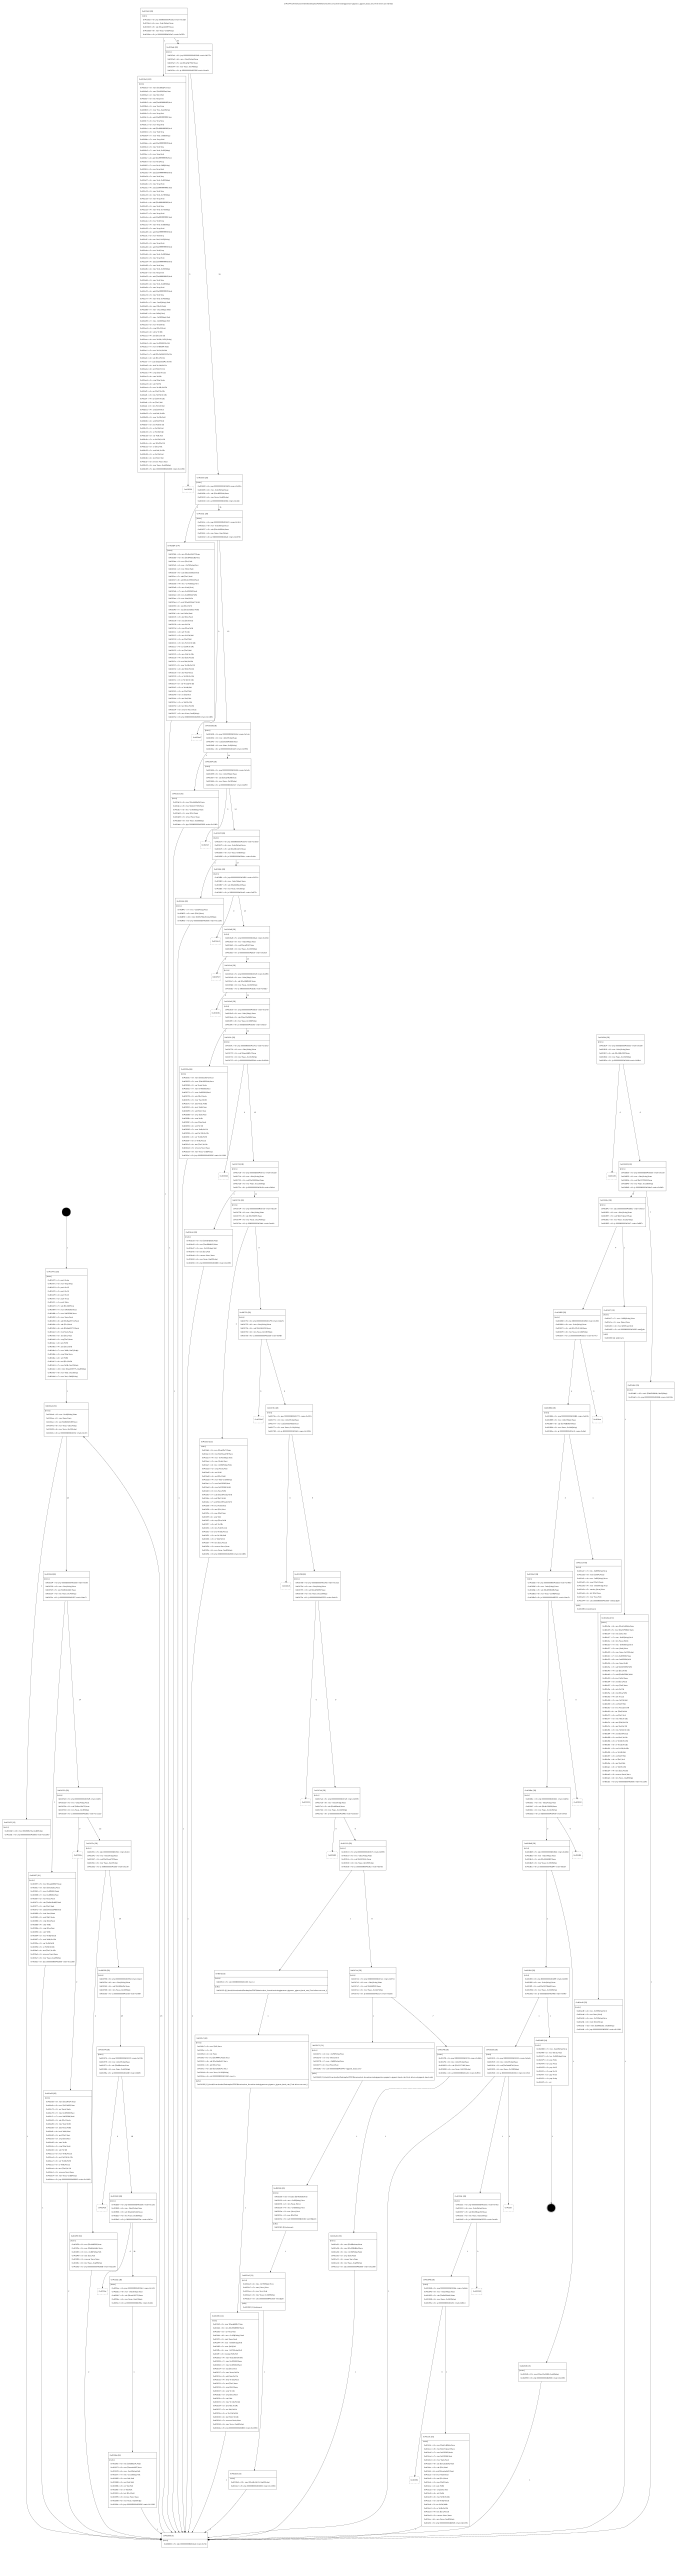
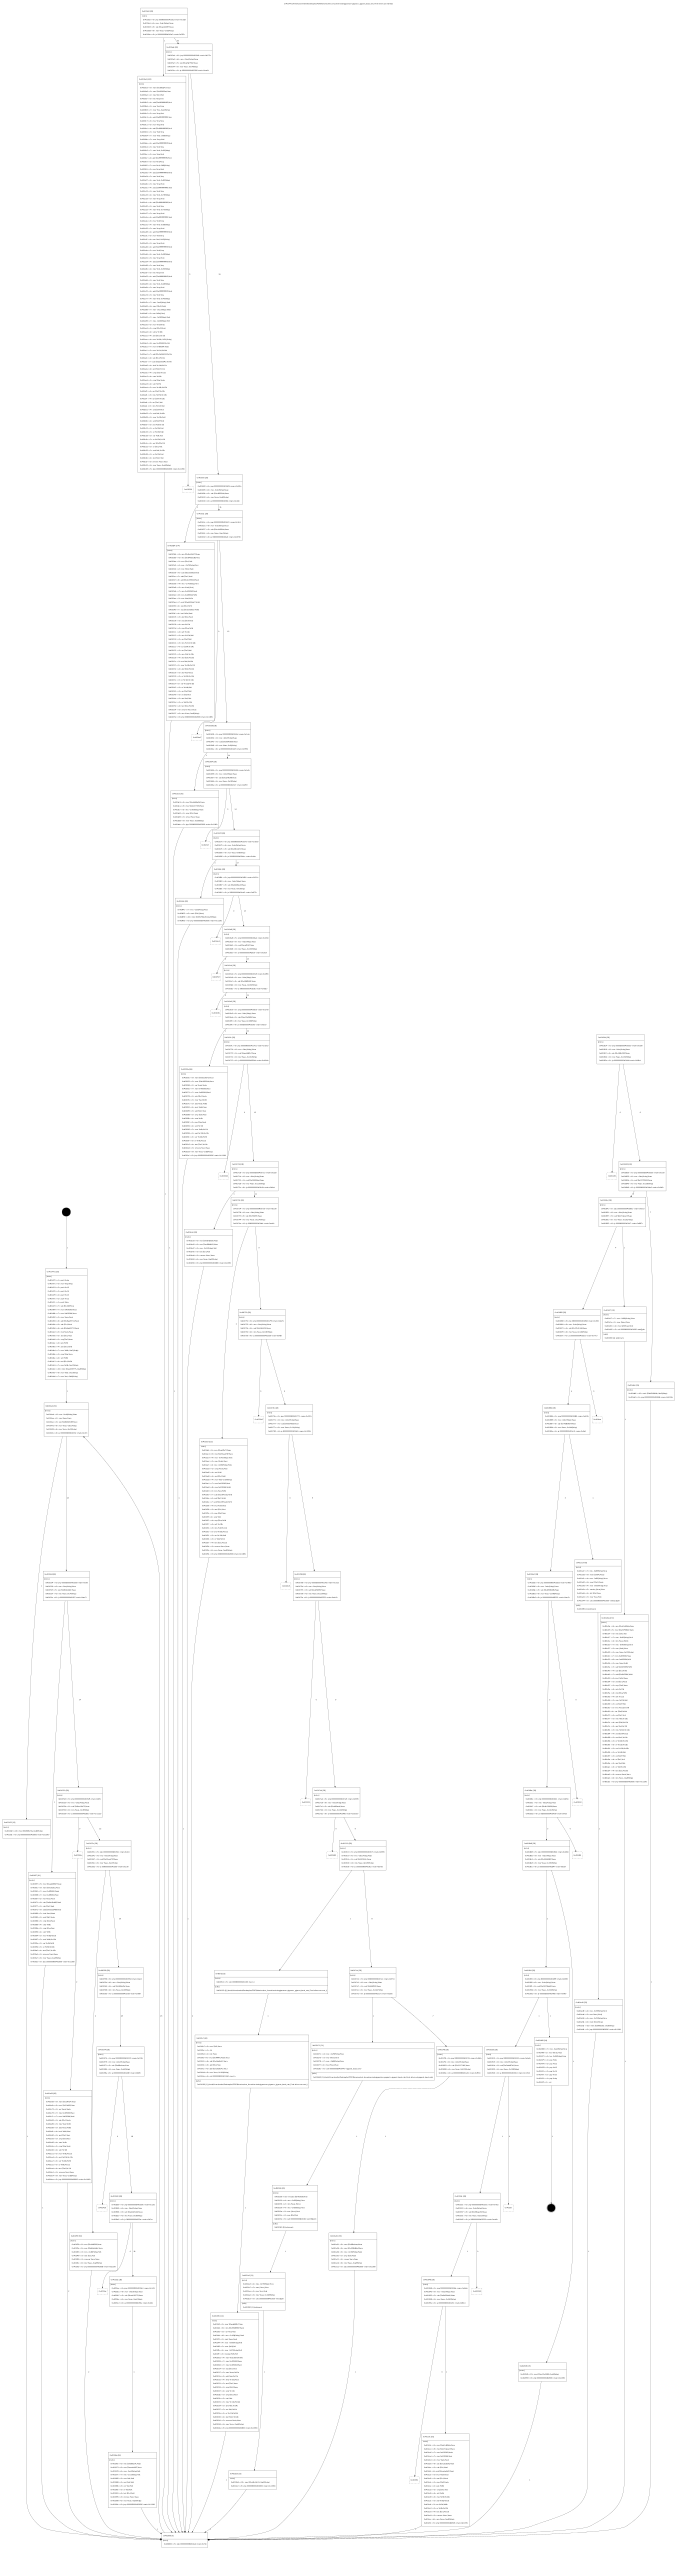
(388, 2359) -> (588, 2458)
